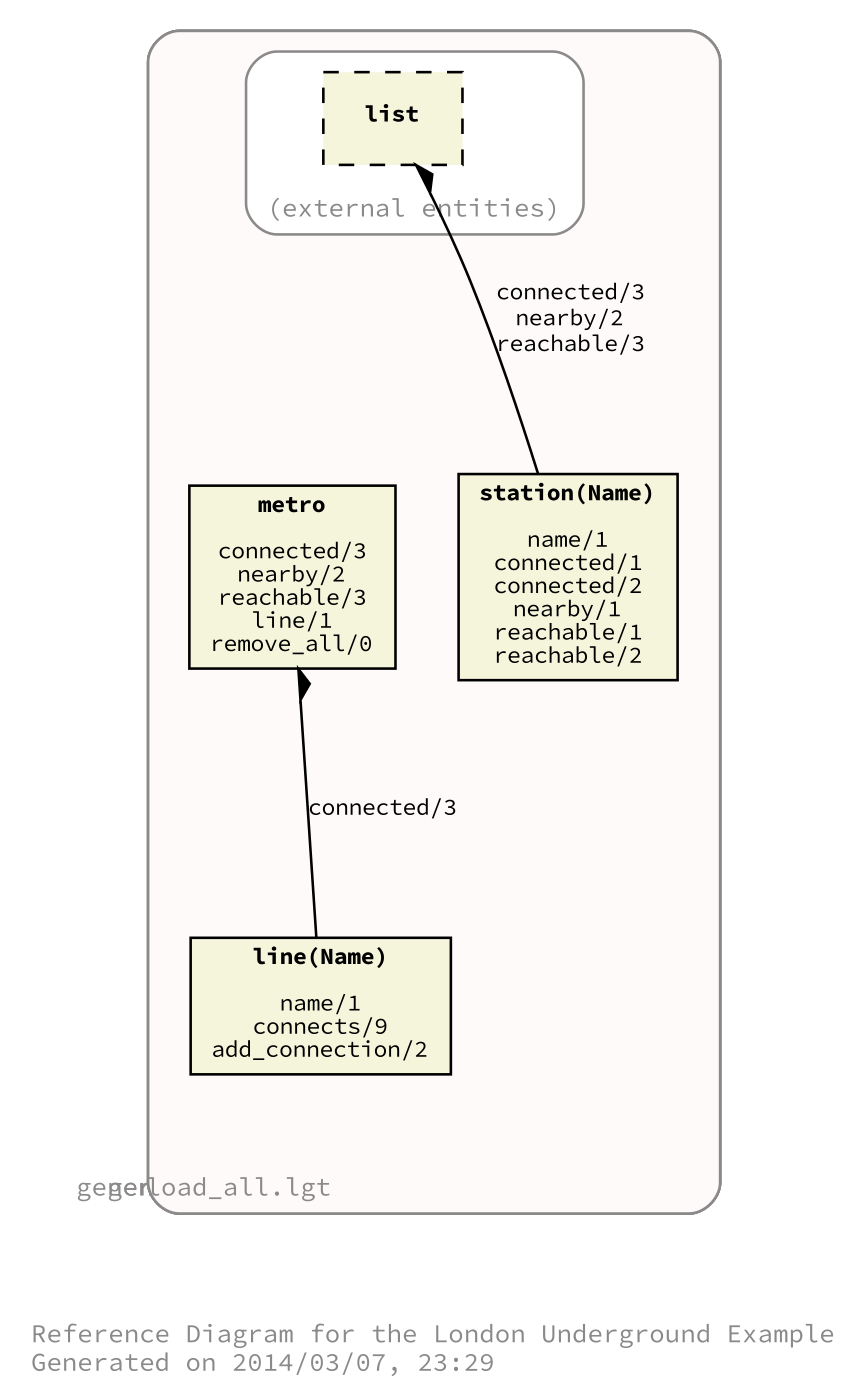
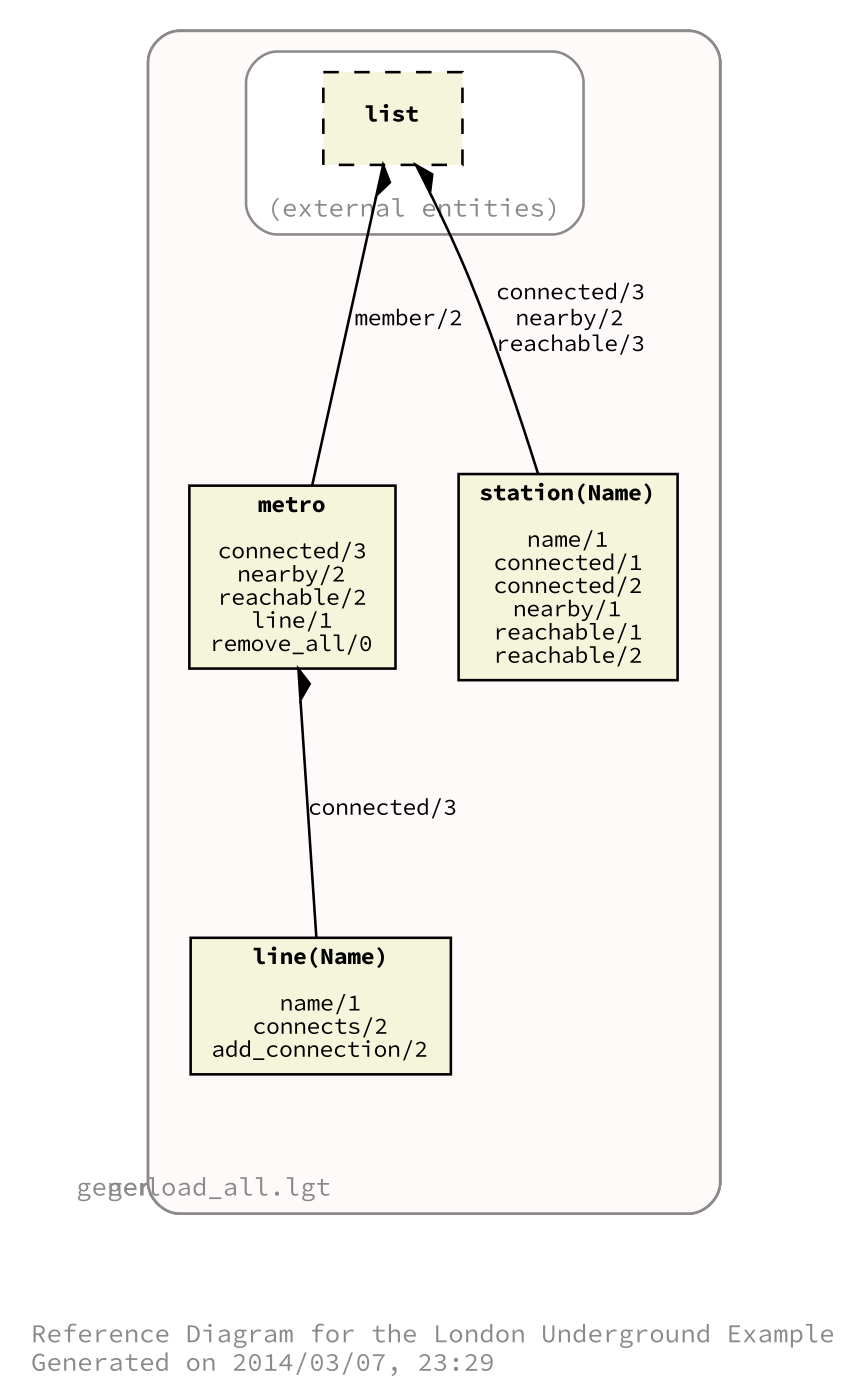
none -> (344, 340)
(292, 598) -> (292, 598)
(321, 1027) -> (321, 1027)
